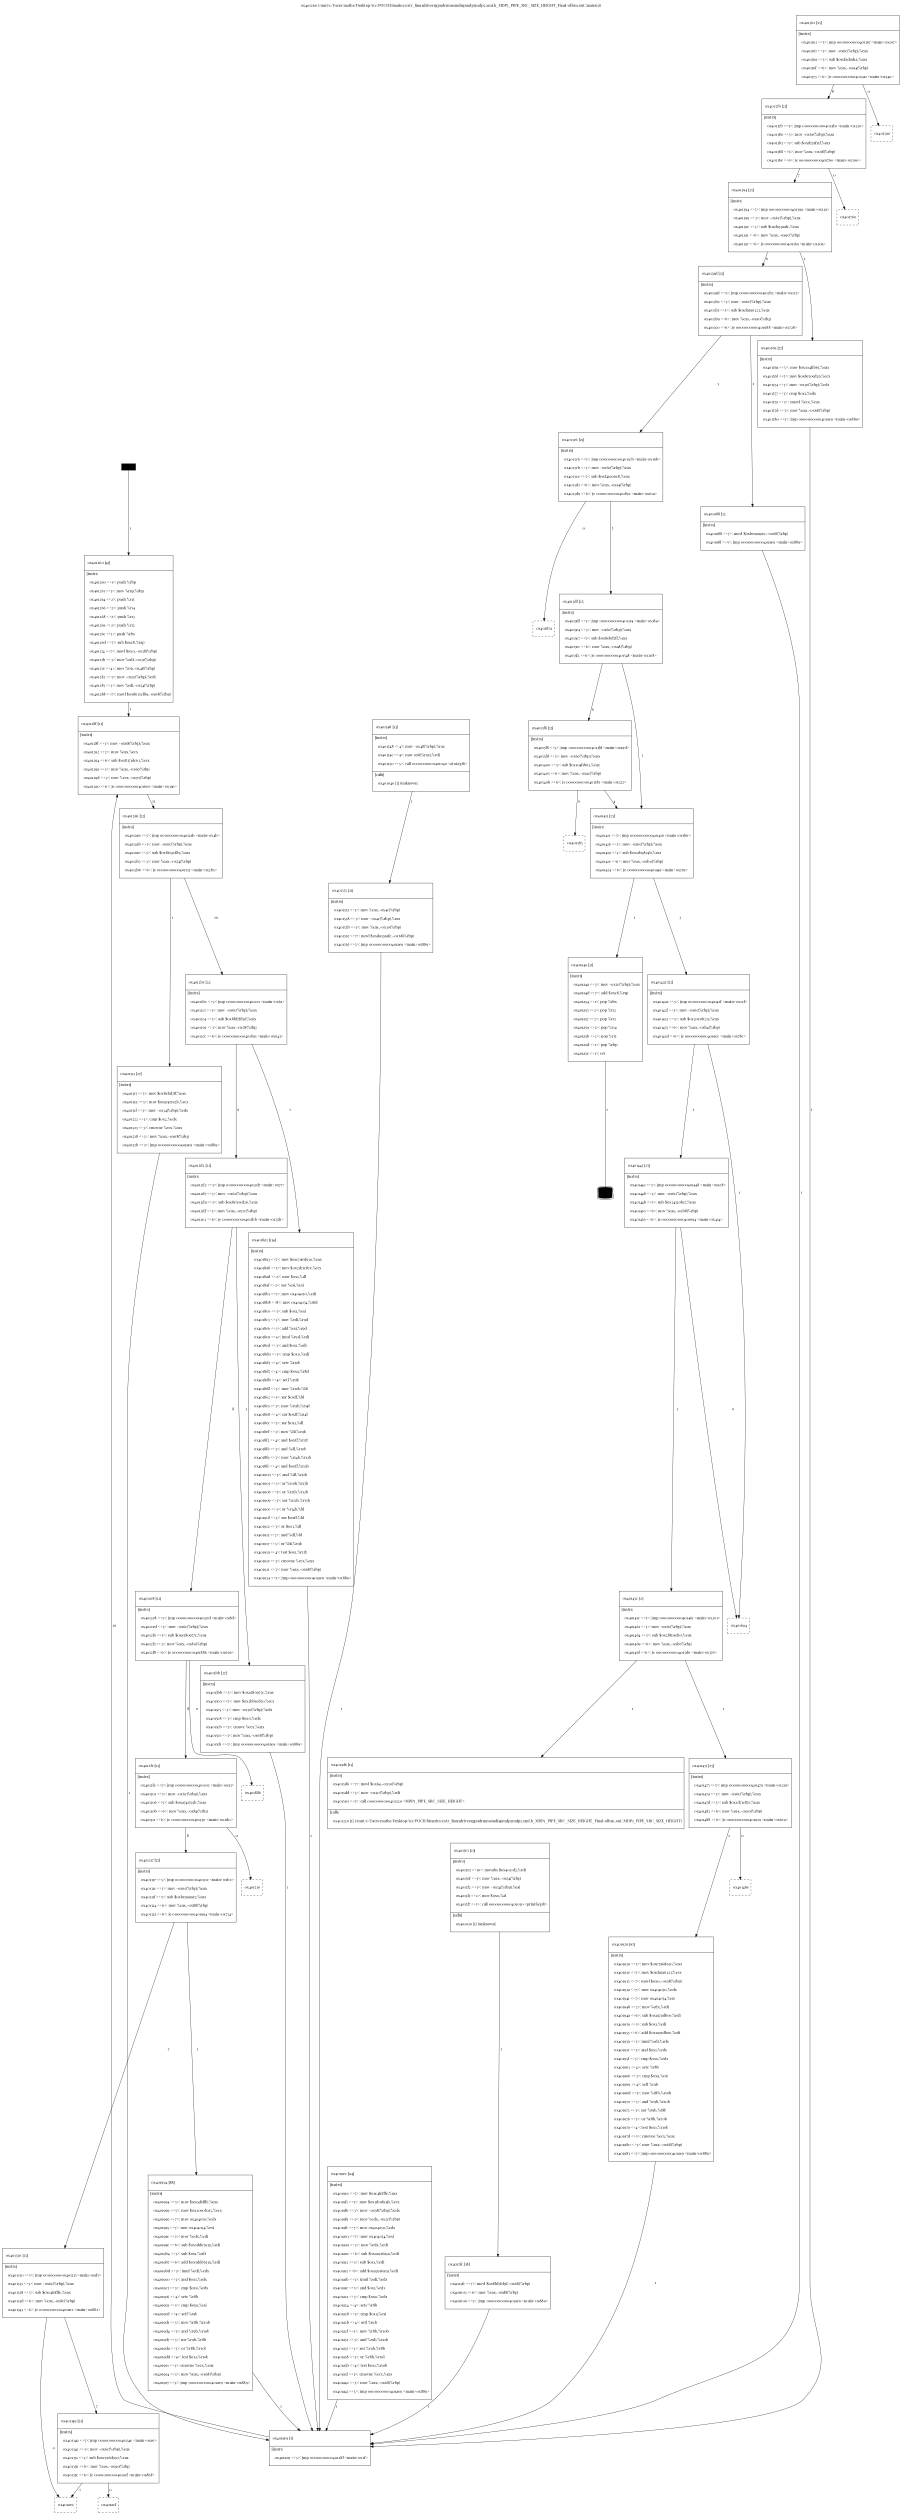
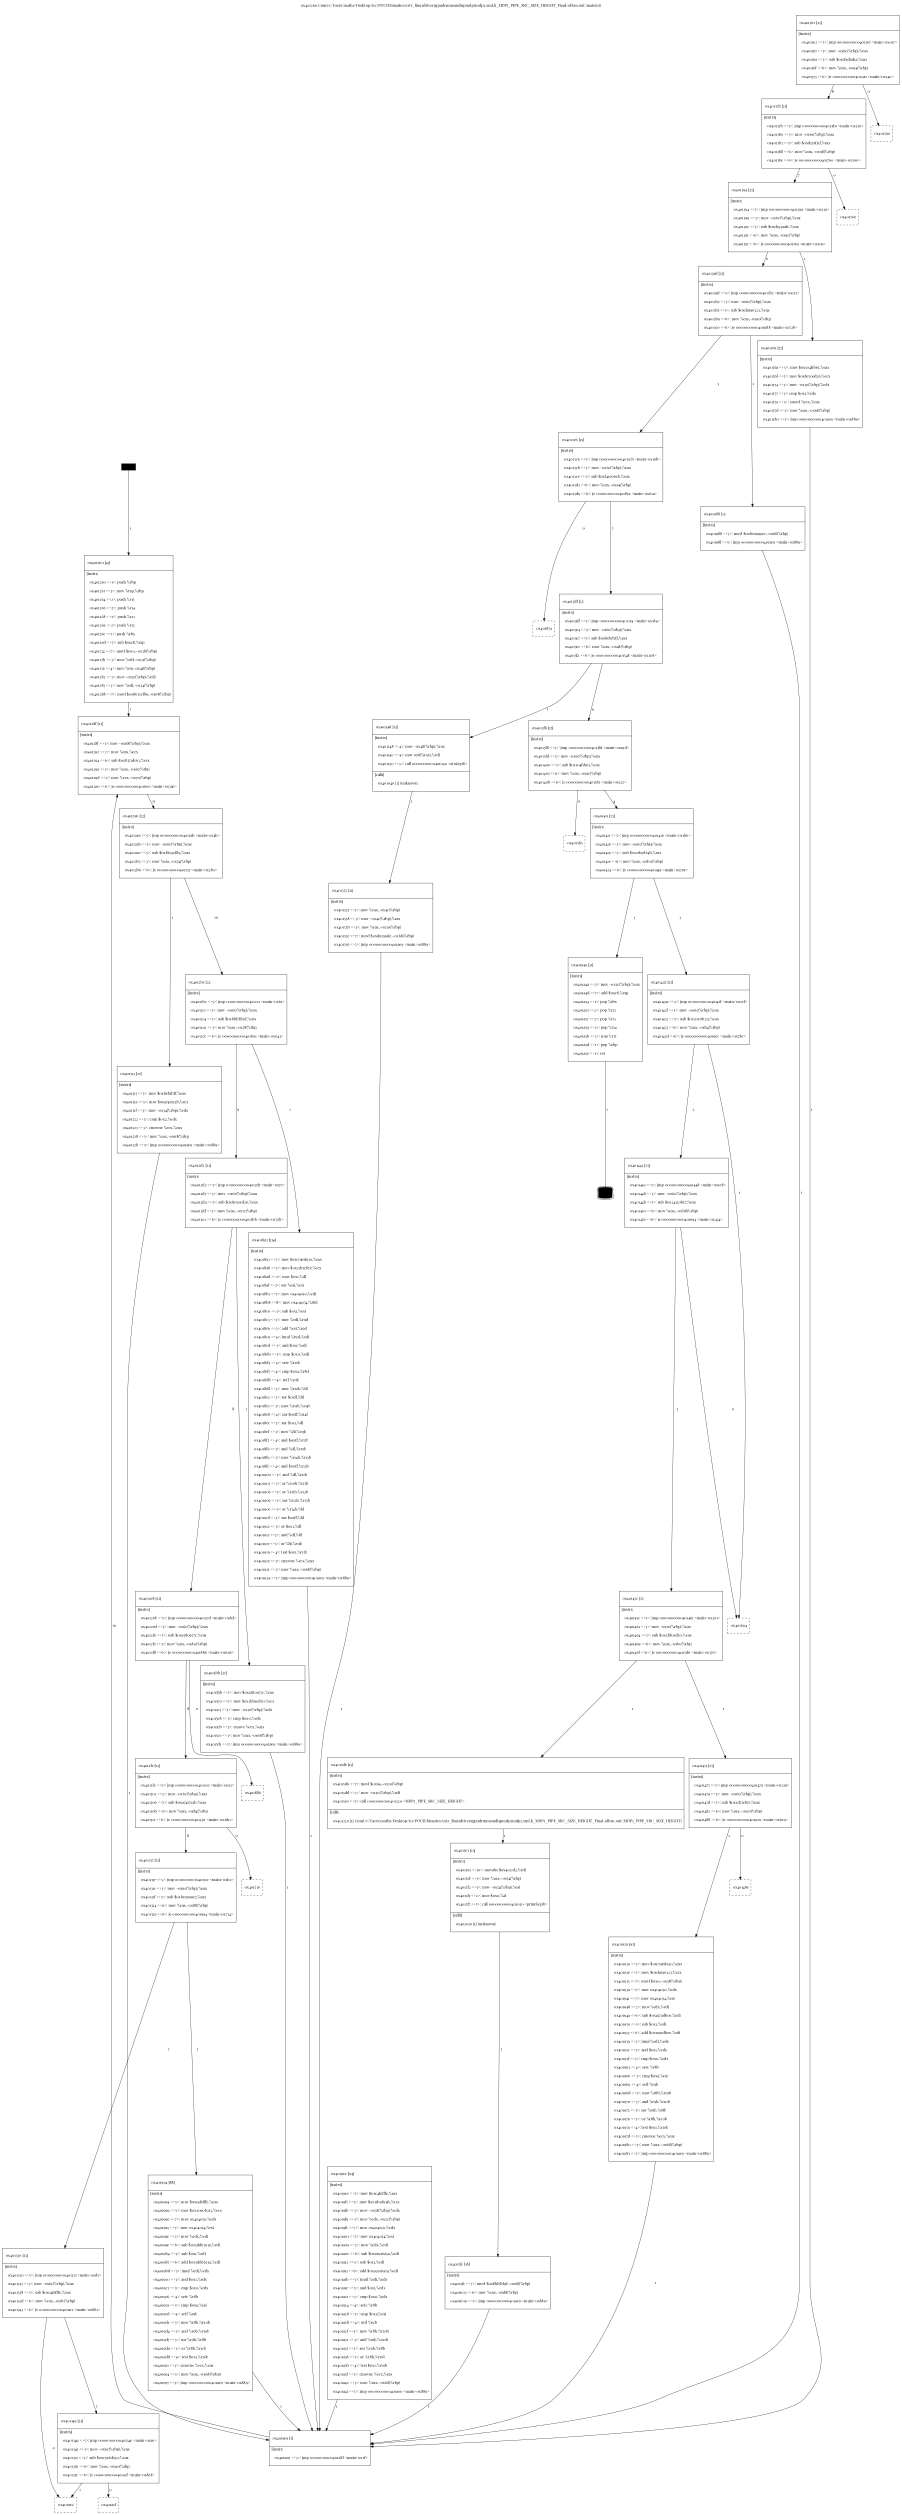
(637, 734) -> (539, 711)
none -> (503, 1835)
